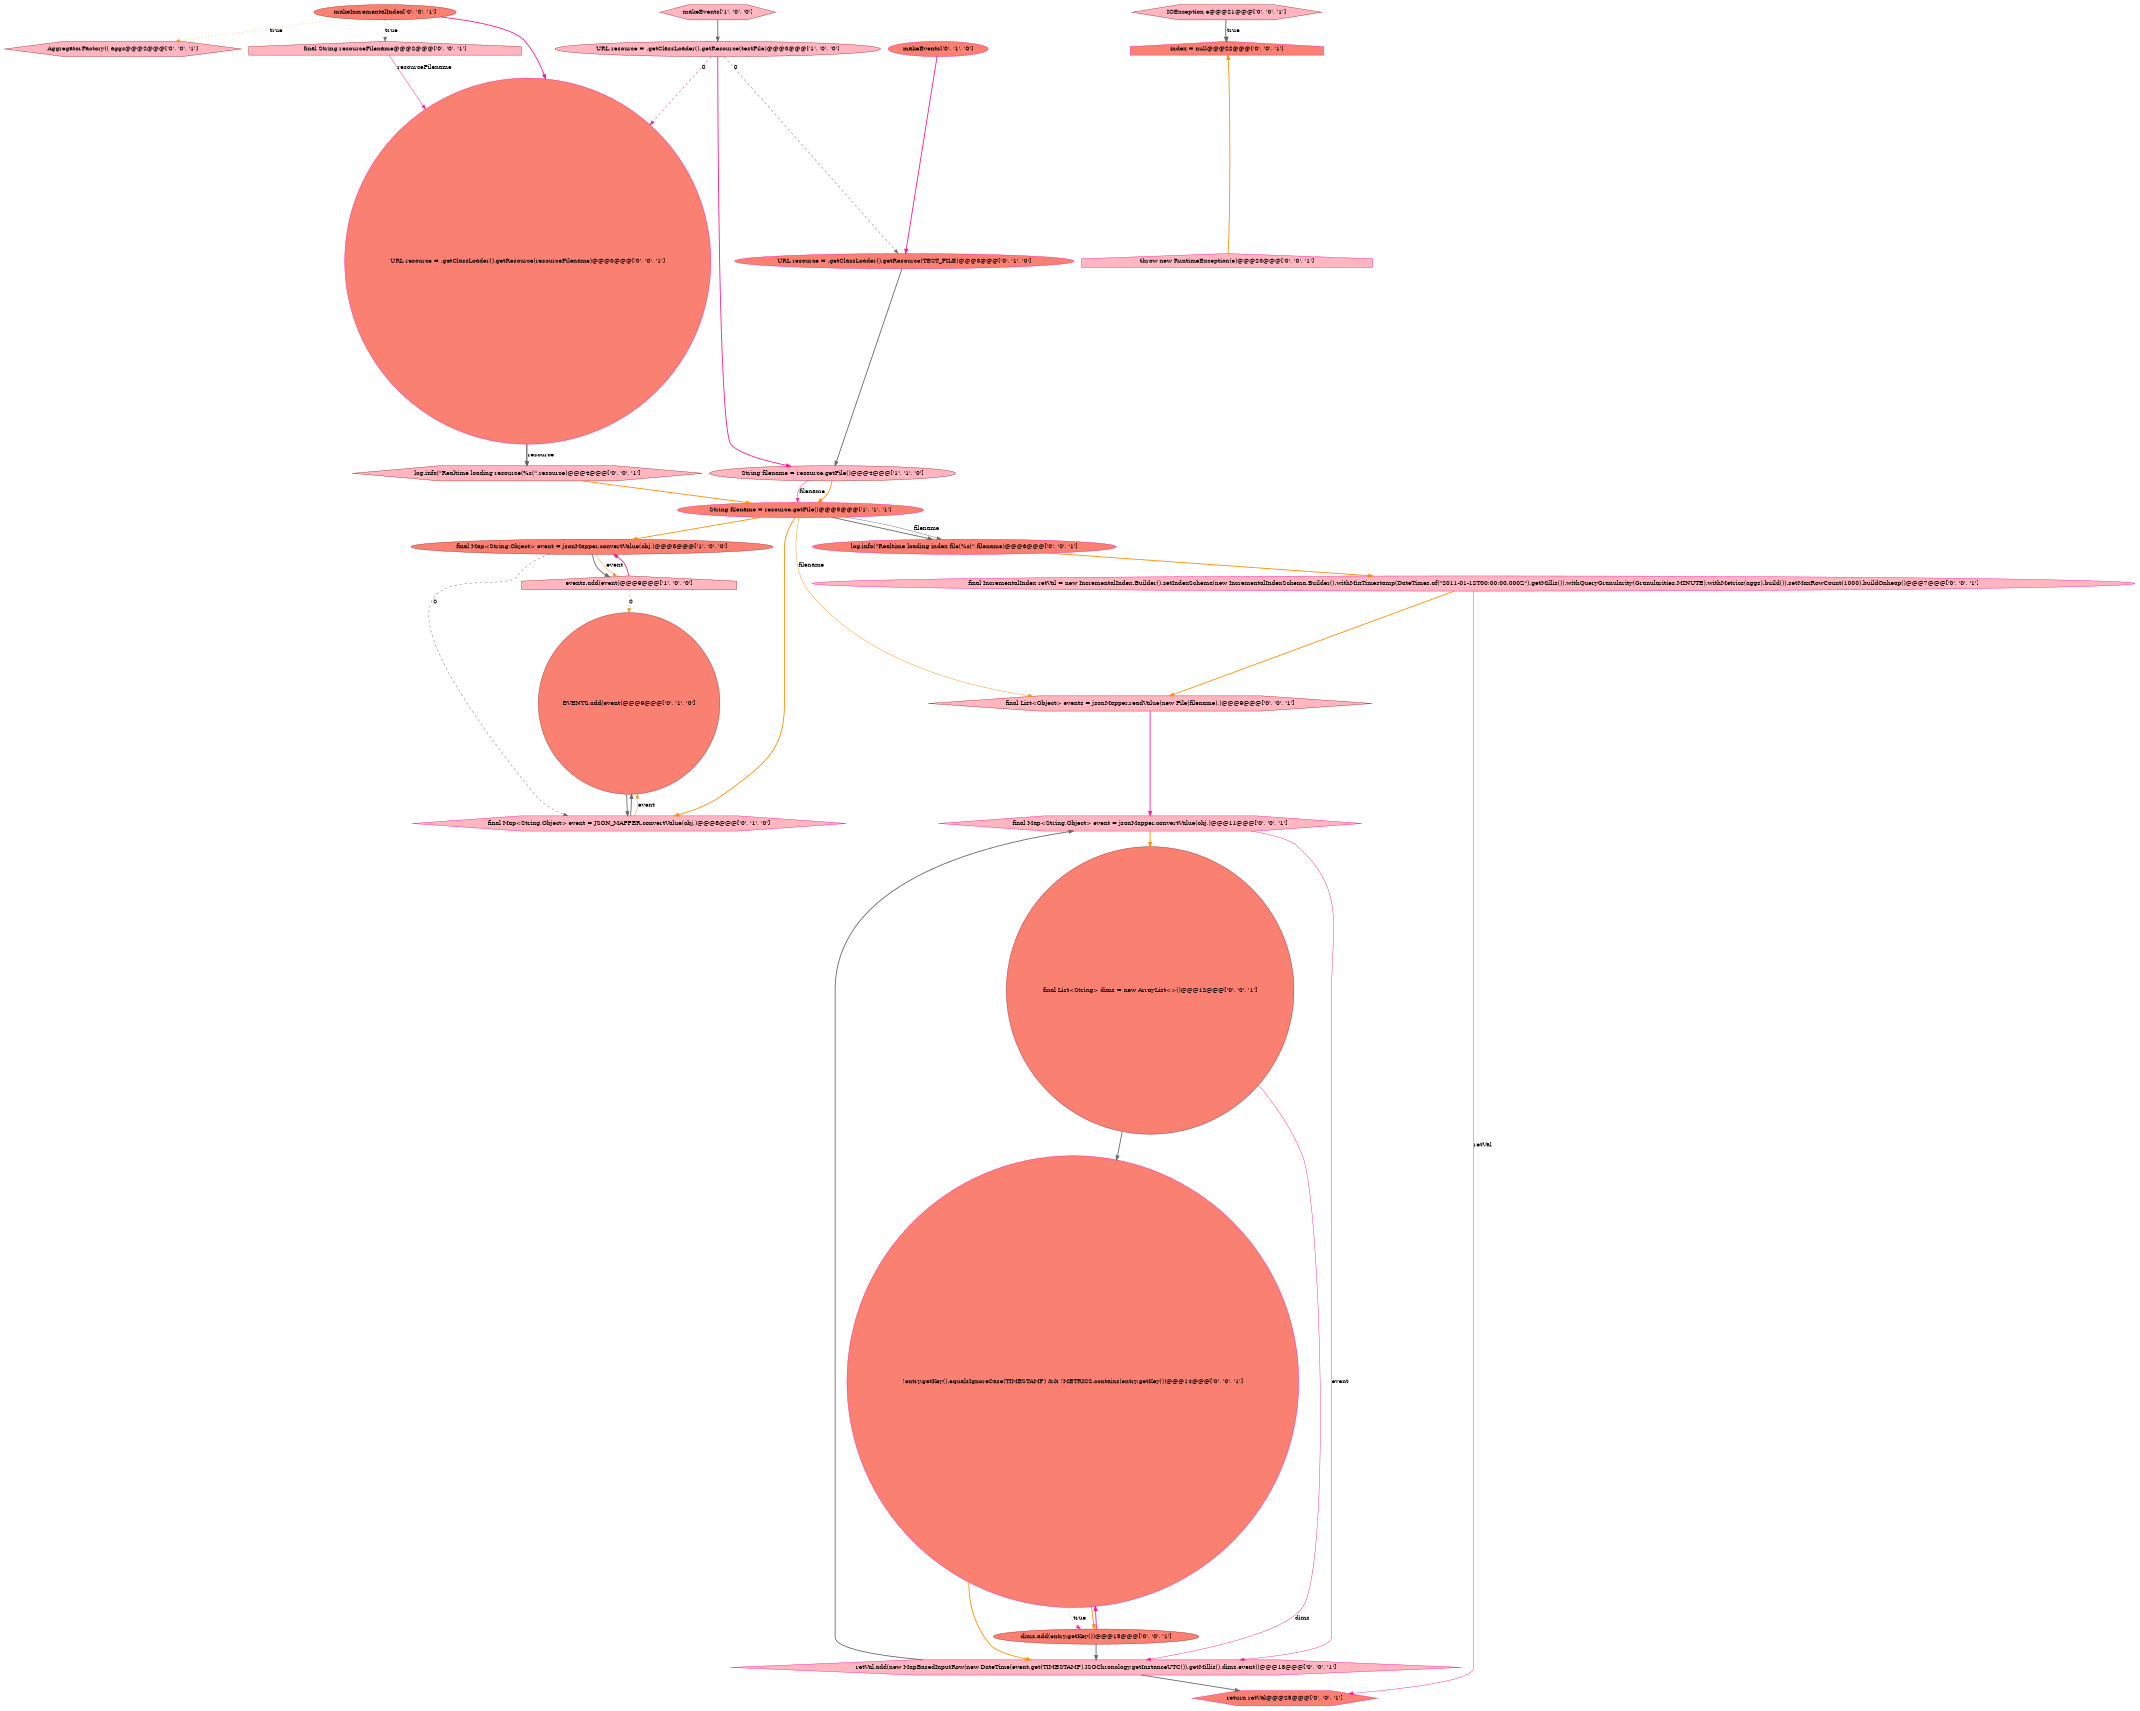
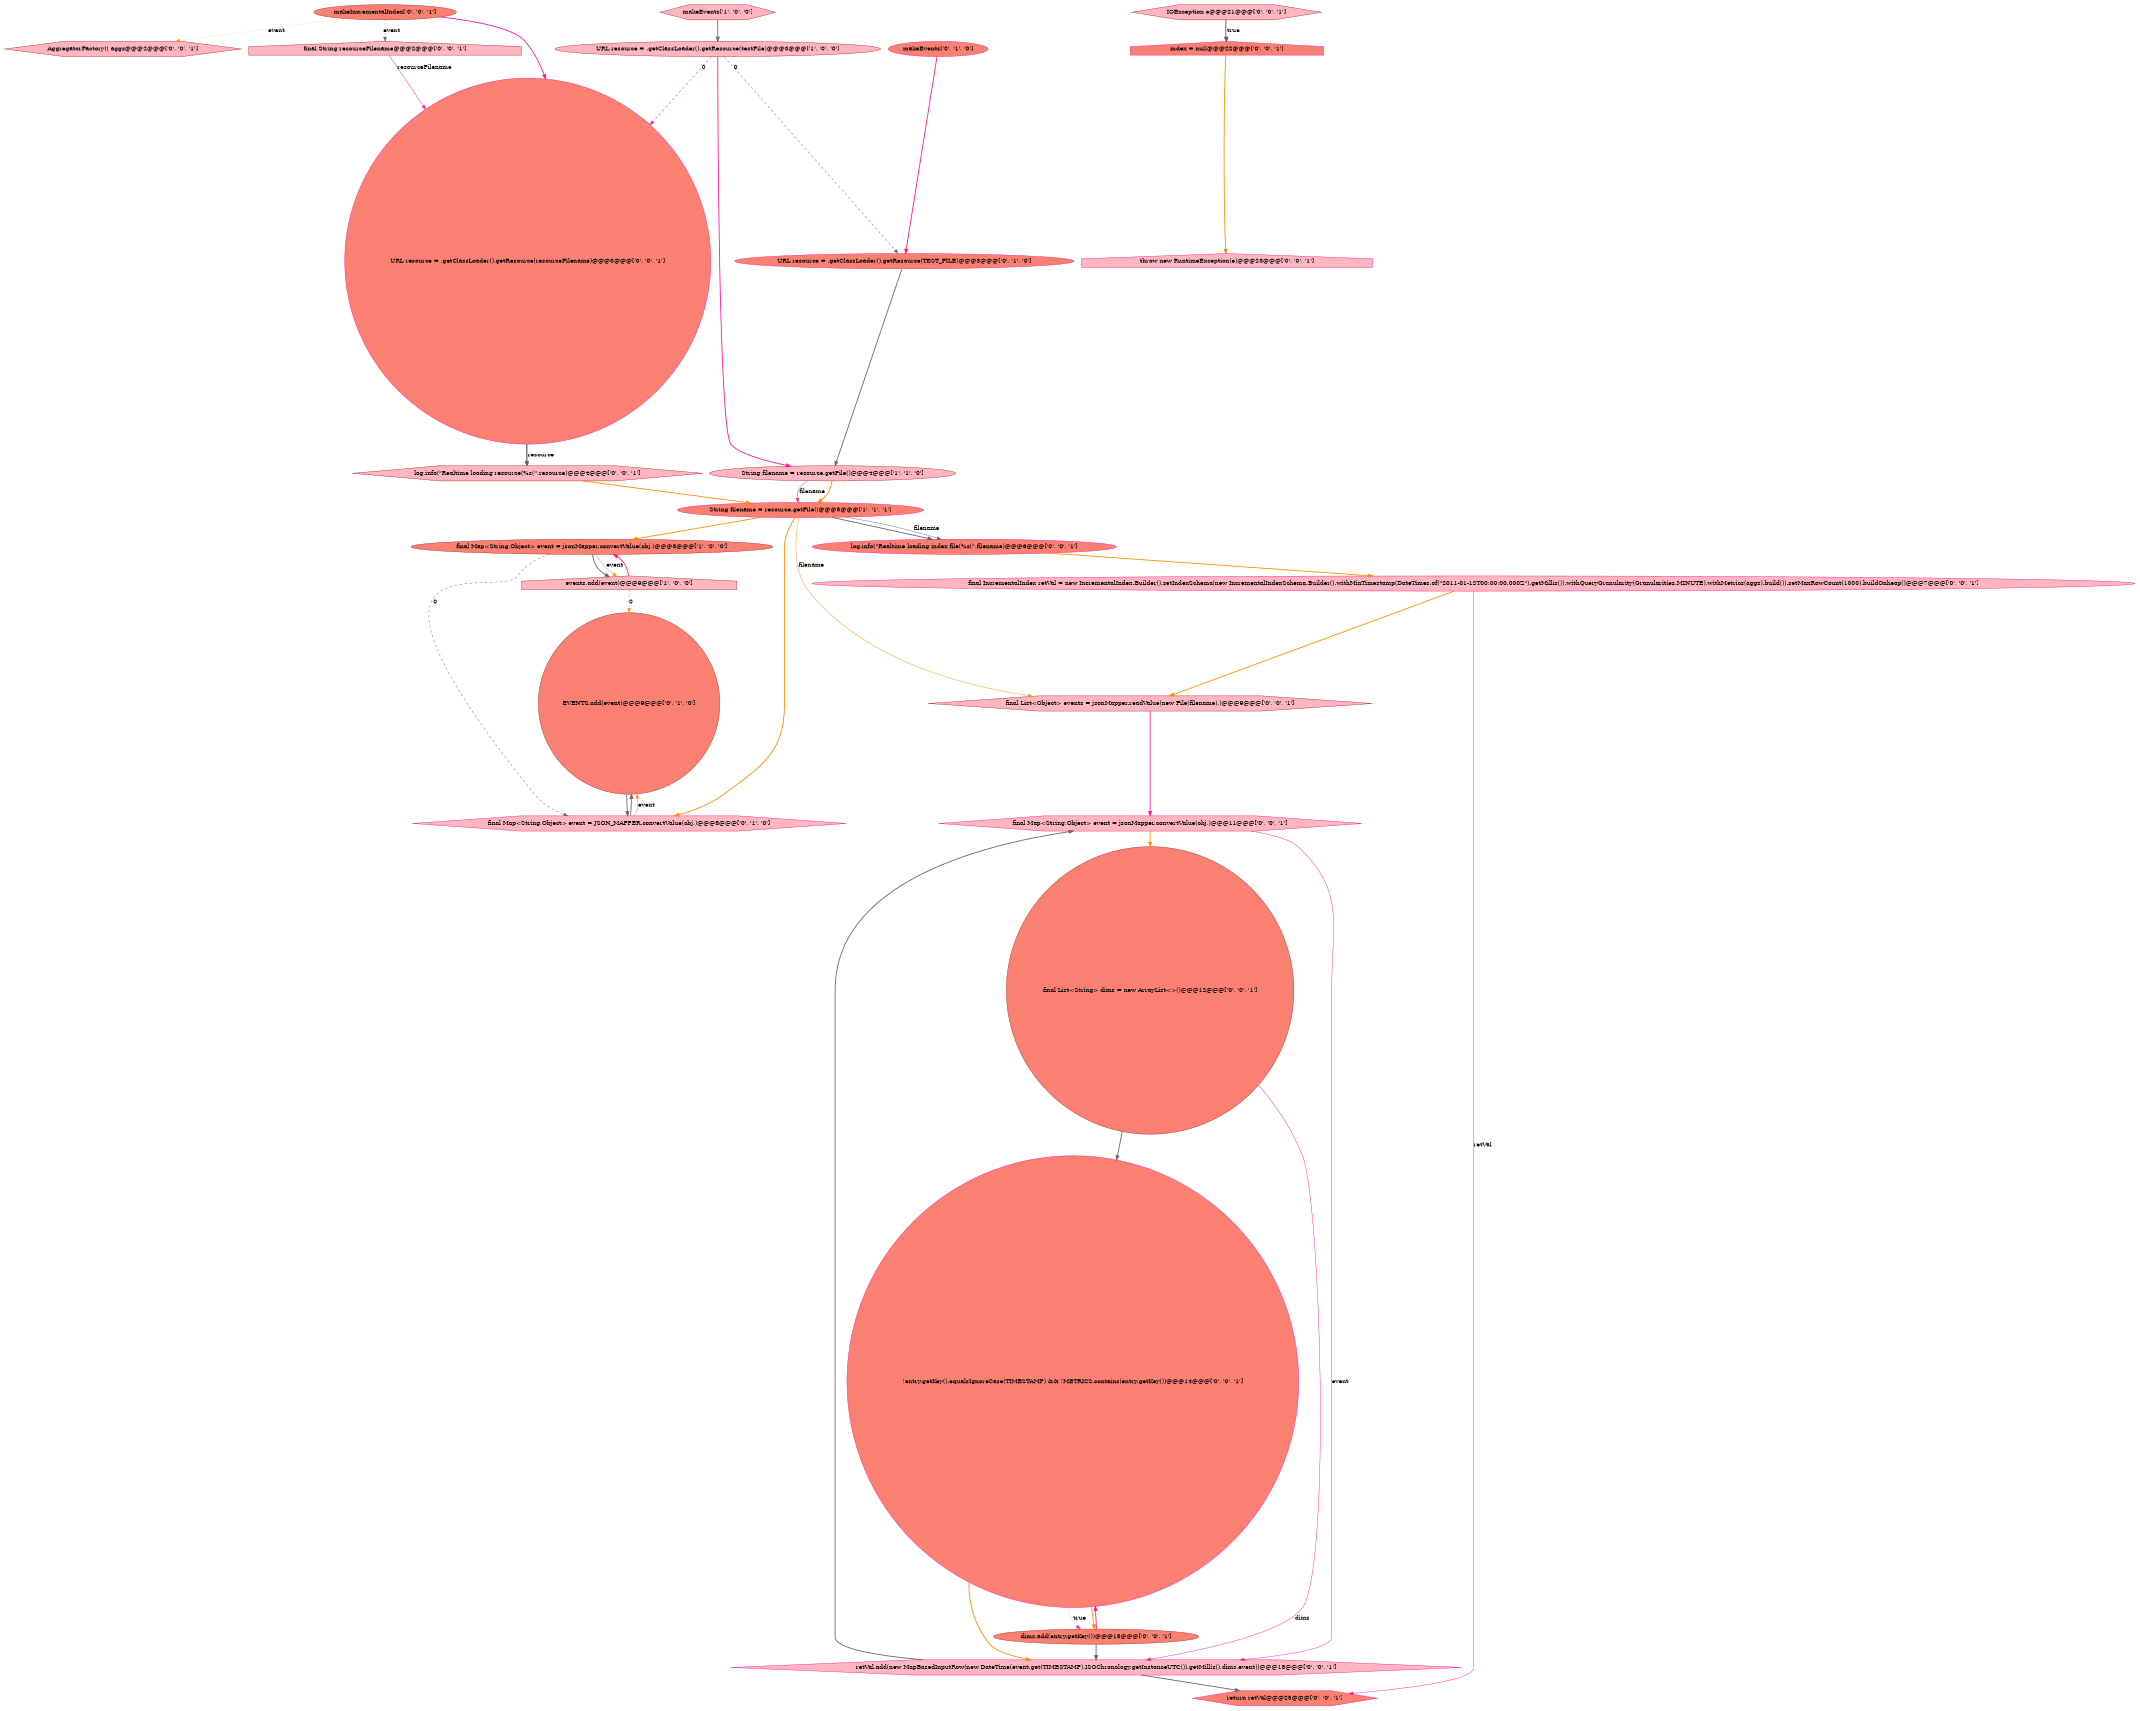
(276, 31) -> (276, 31)
(392, 31) -> (392, 31)
(1230, 156) -> (1224, 152)
